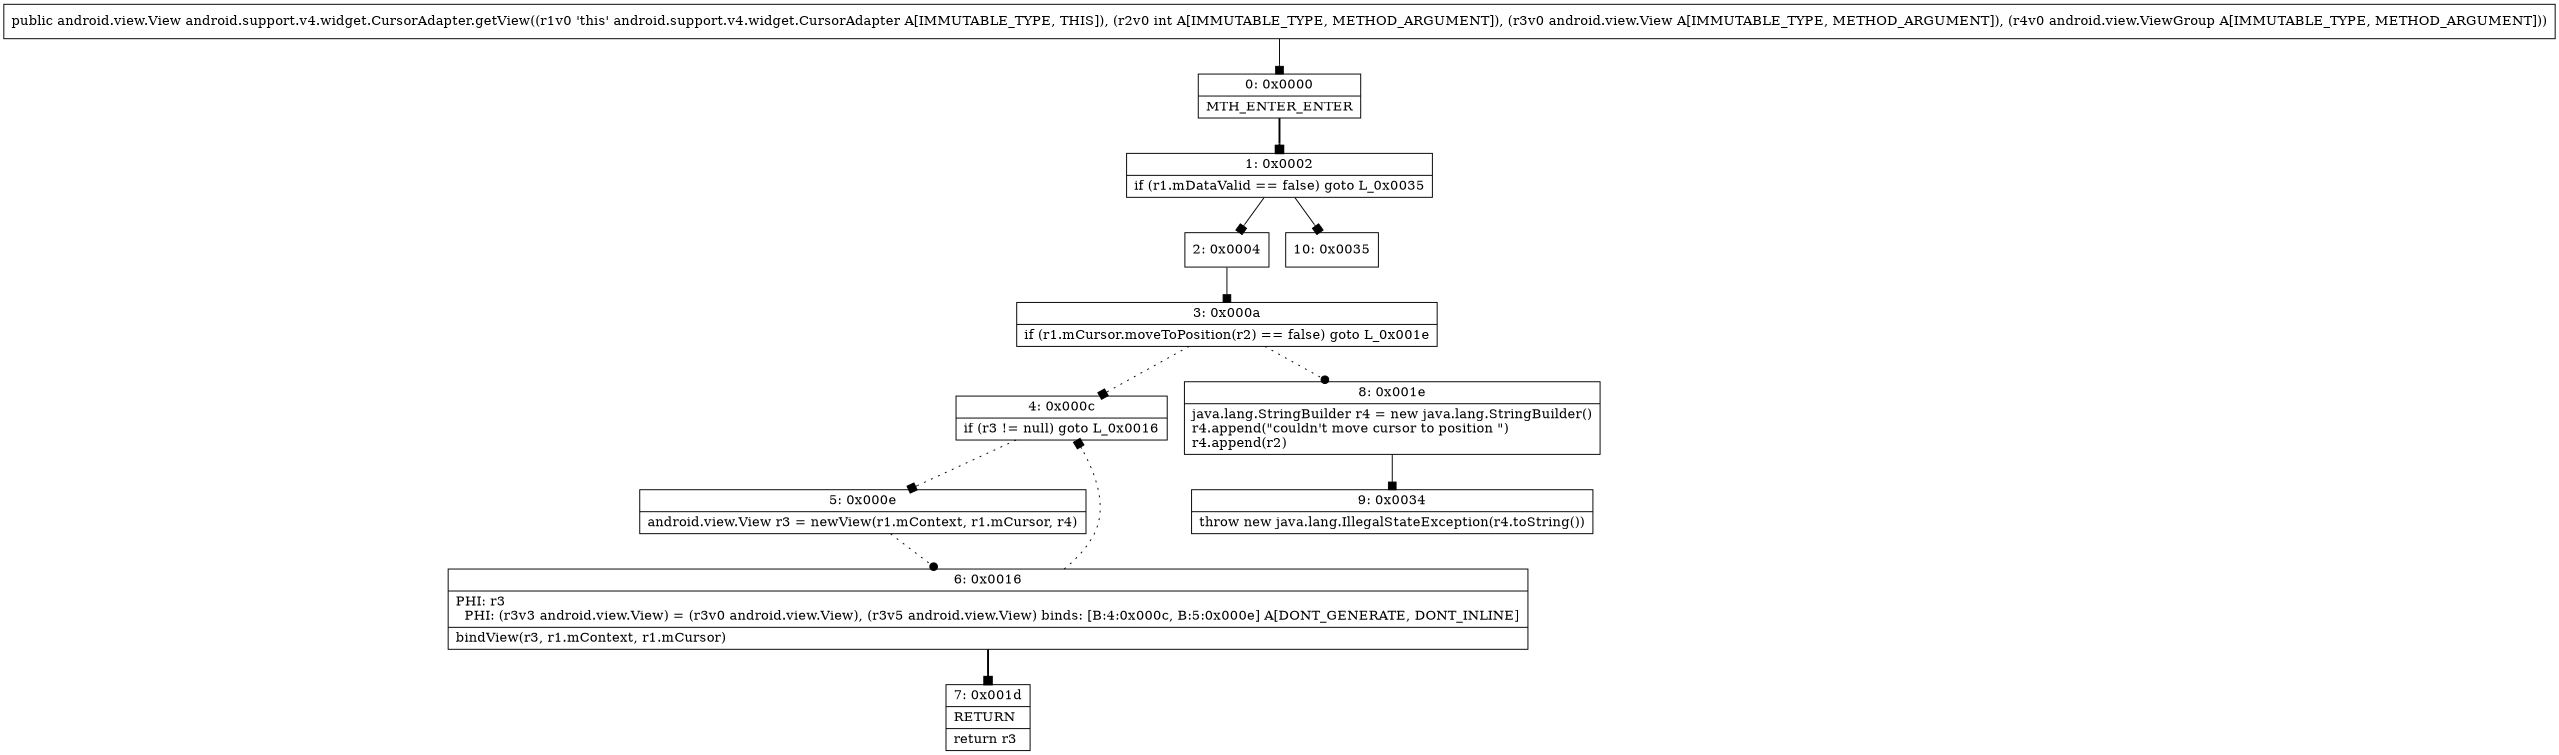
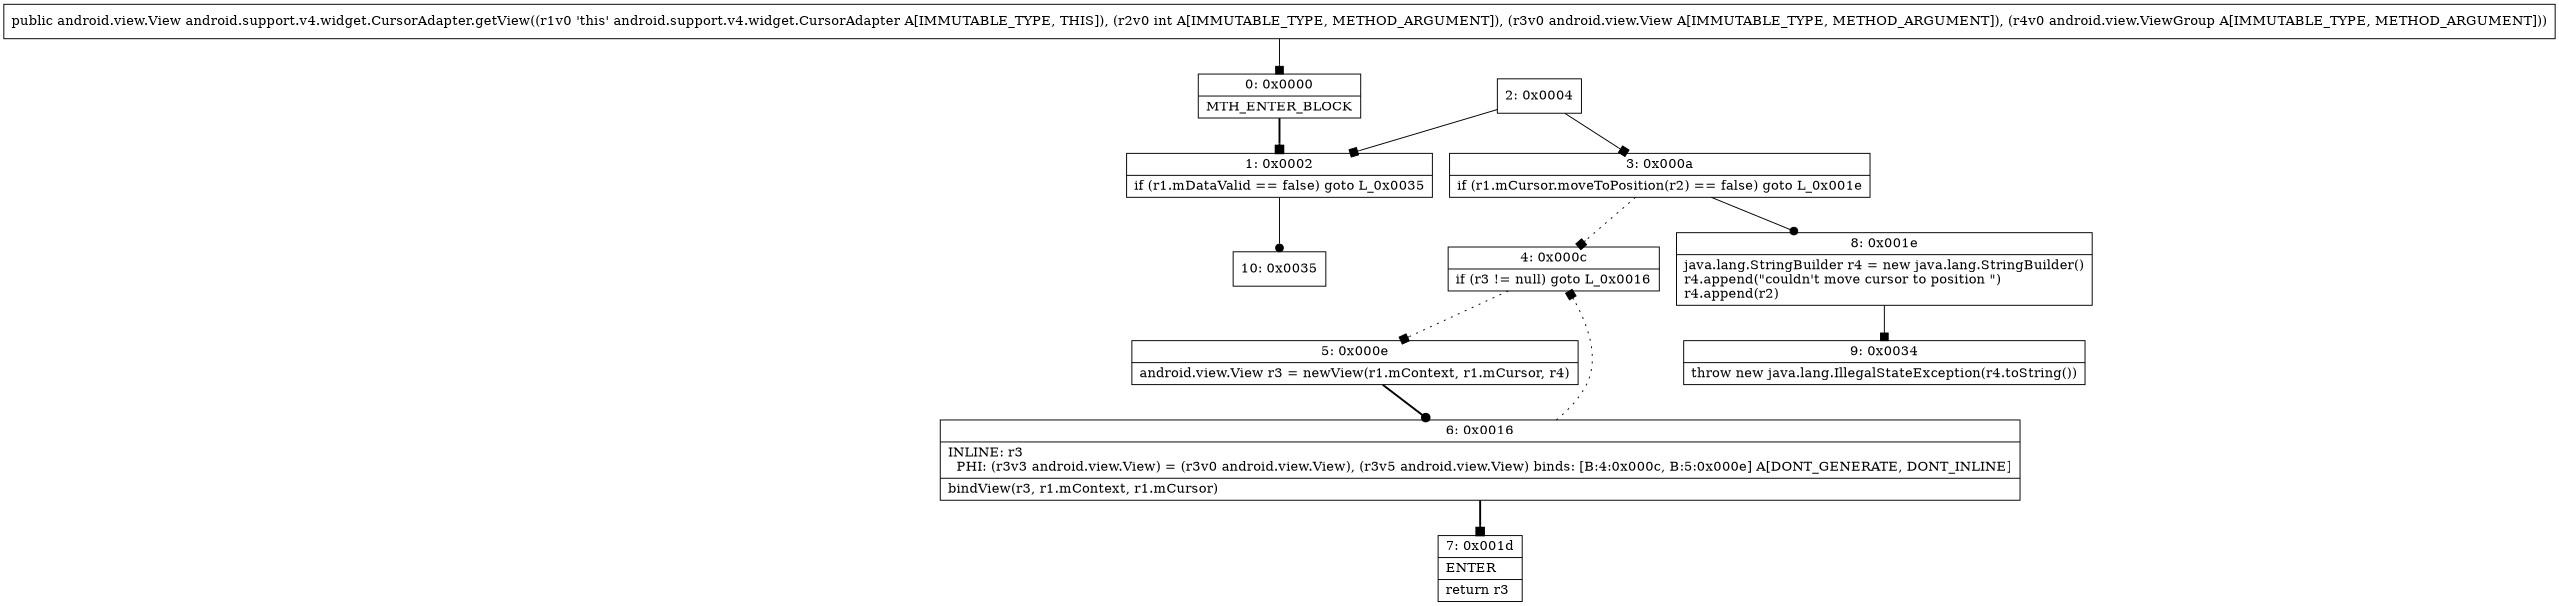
(1279, 107) -> (1279, 107)
(1254, 211) -> (1428, 130)
(1305, 211) -> (1279, 221)
(1293, 362) -> (1751, 213)
(910, 549) -> (1403, 400)
(483, 602) -> (988, 452)
(985, 717) -> (1471, 568)
